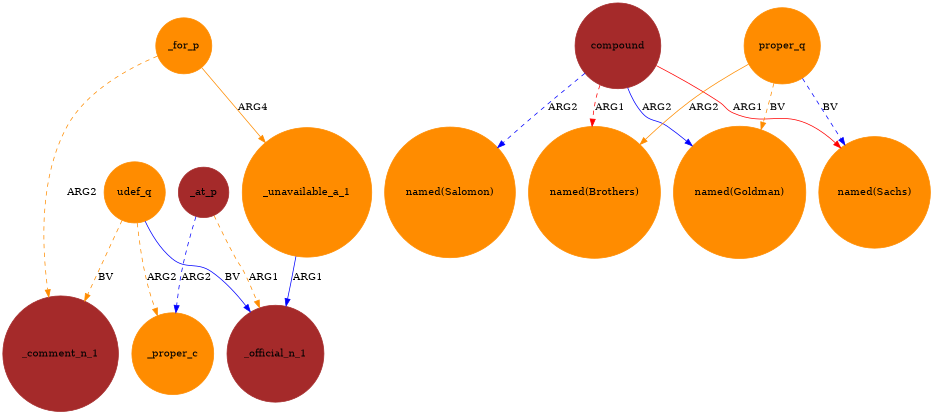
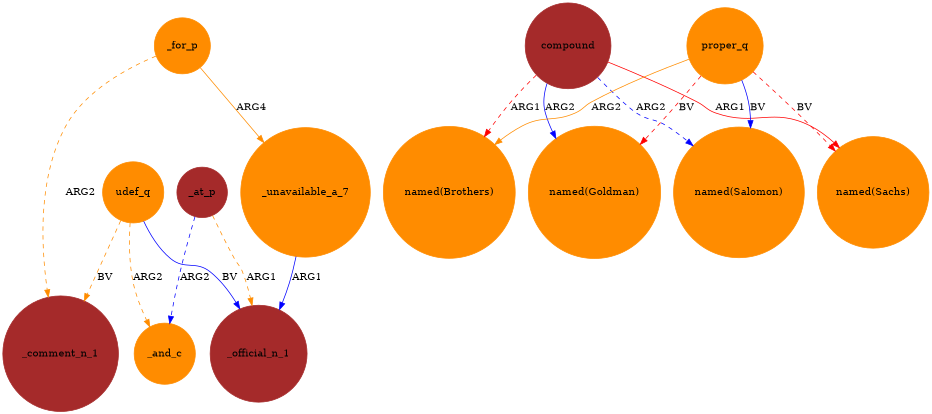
none -> (748, 100)
(769, 103) -> (674, 108)
(822, 109) -> (792, 108)
(307, 192) -> (306, 192)
(173, 354) -> (165, 354)
